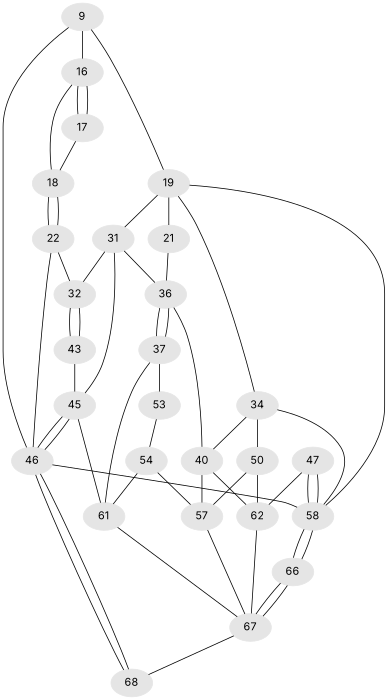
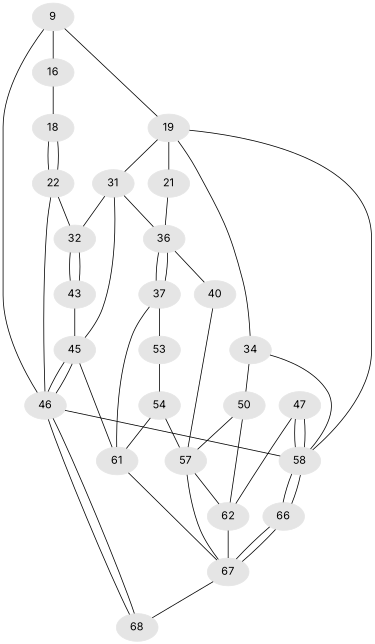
(82, 128) -> none
(230, 433) -> none
(226, 485) -> (207, 489)
